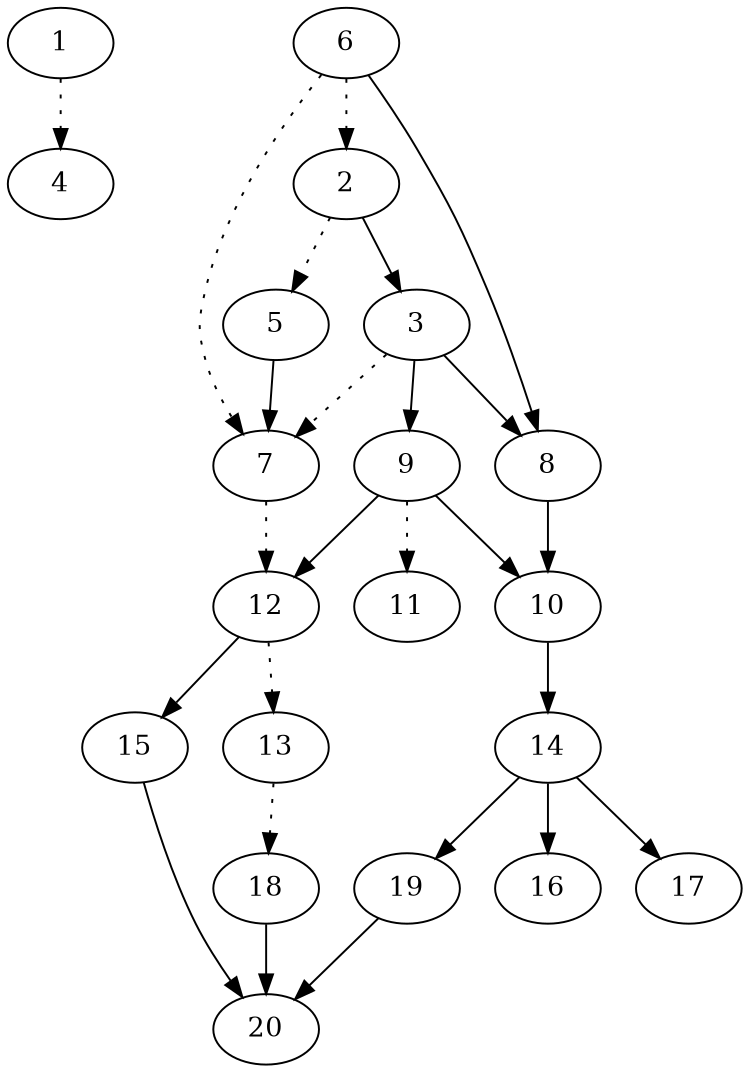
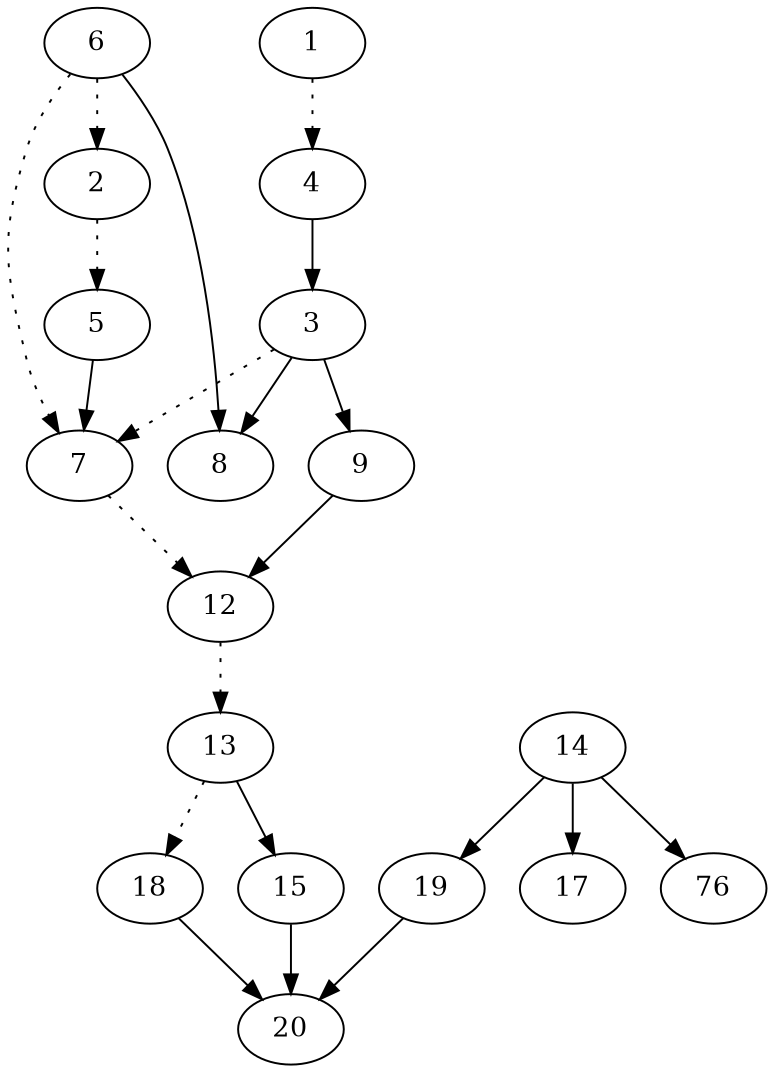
(377, 246) -> (312, 245)
(407, 607) -> none
(548, 607) -> none
(208, 670) -> (251, 809)
(548, 888) -> (714, 888)
